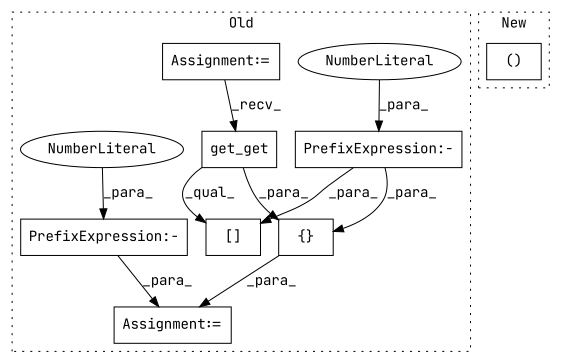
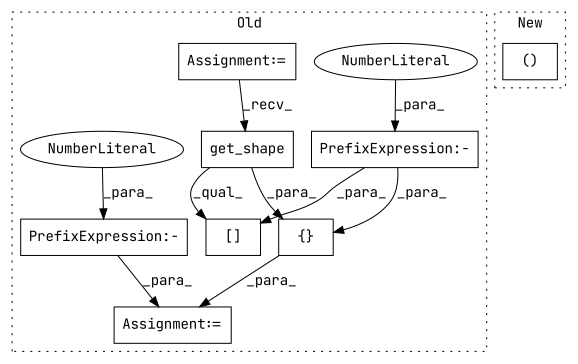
(239, 149) -> (247, 149)
